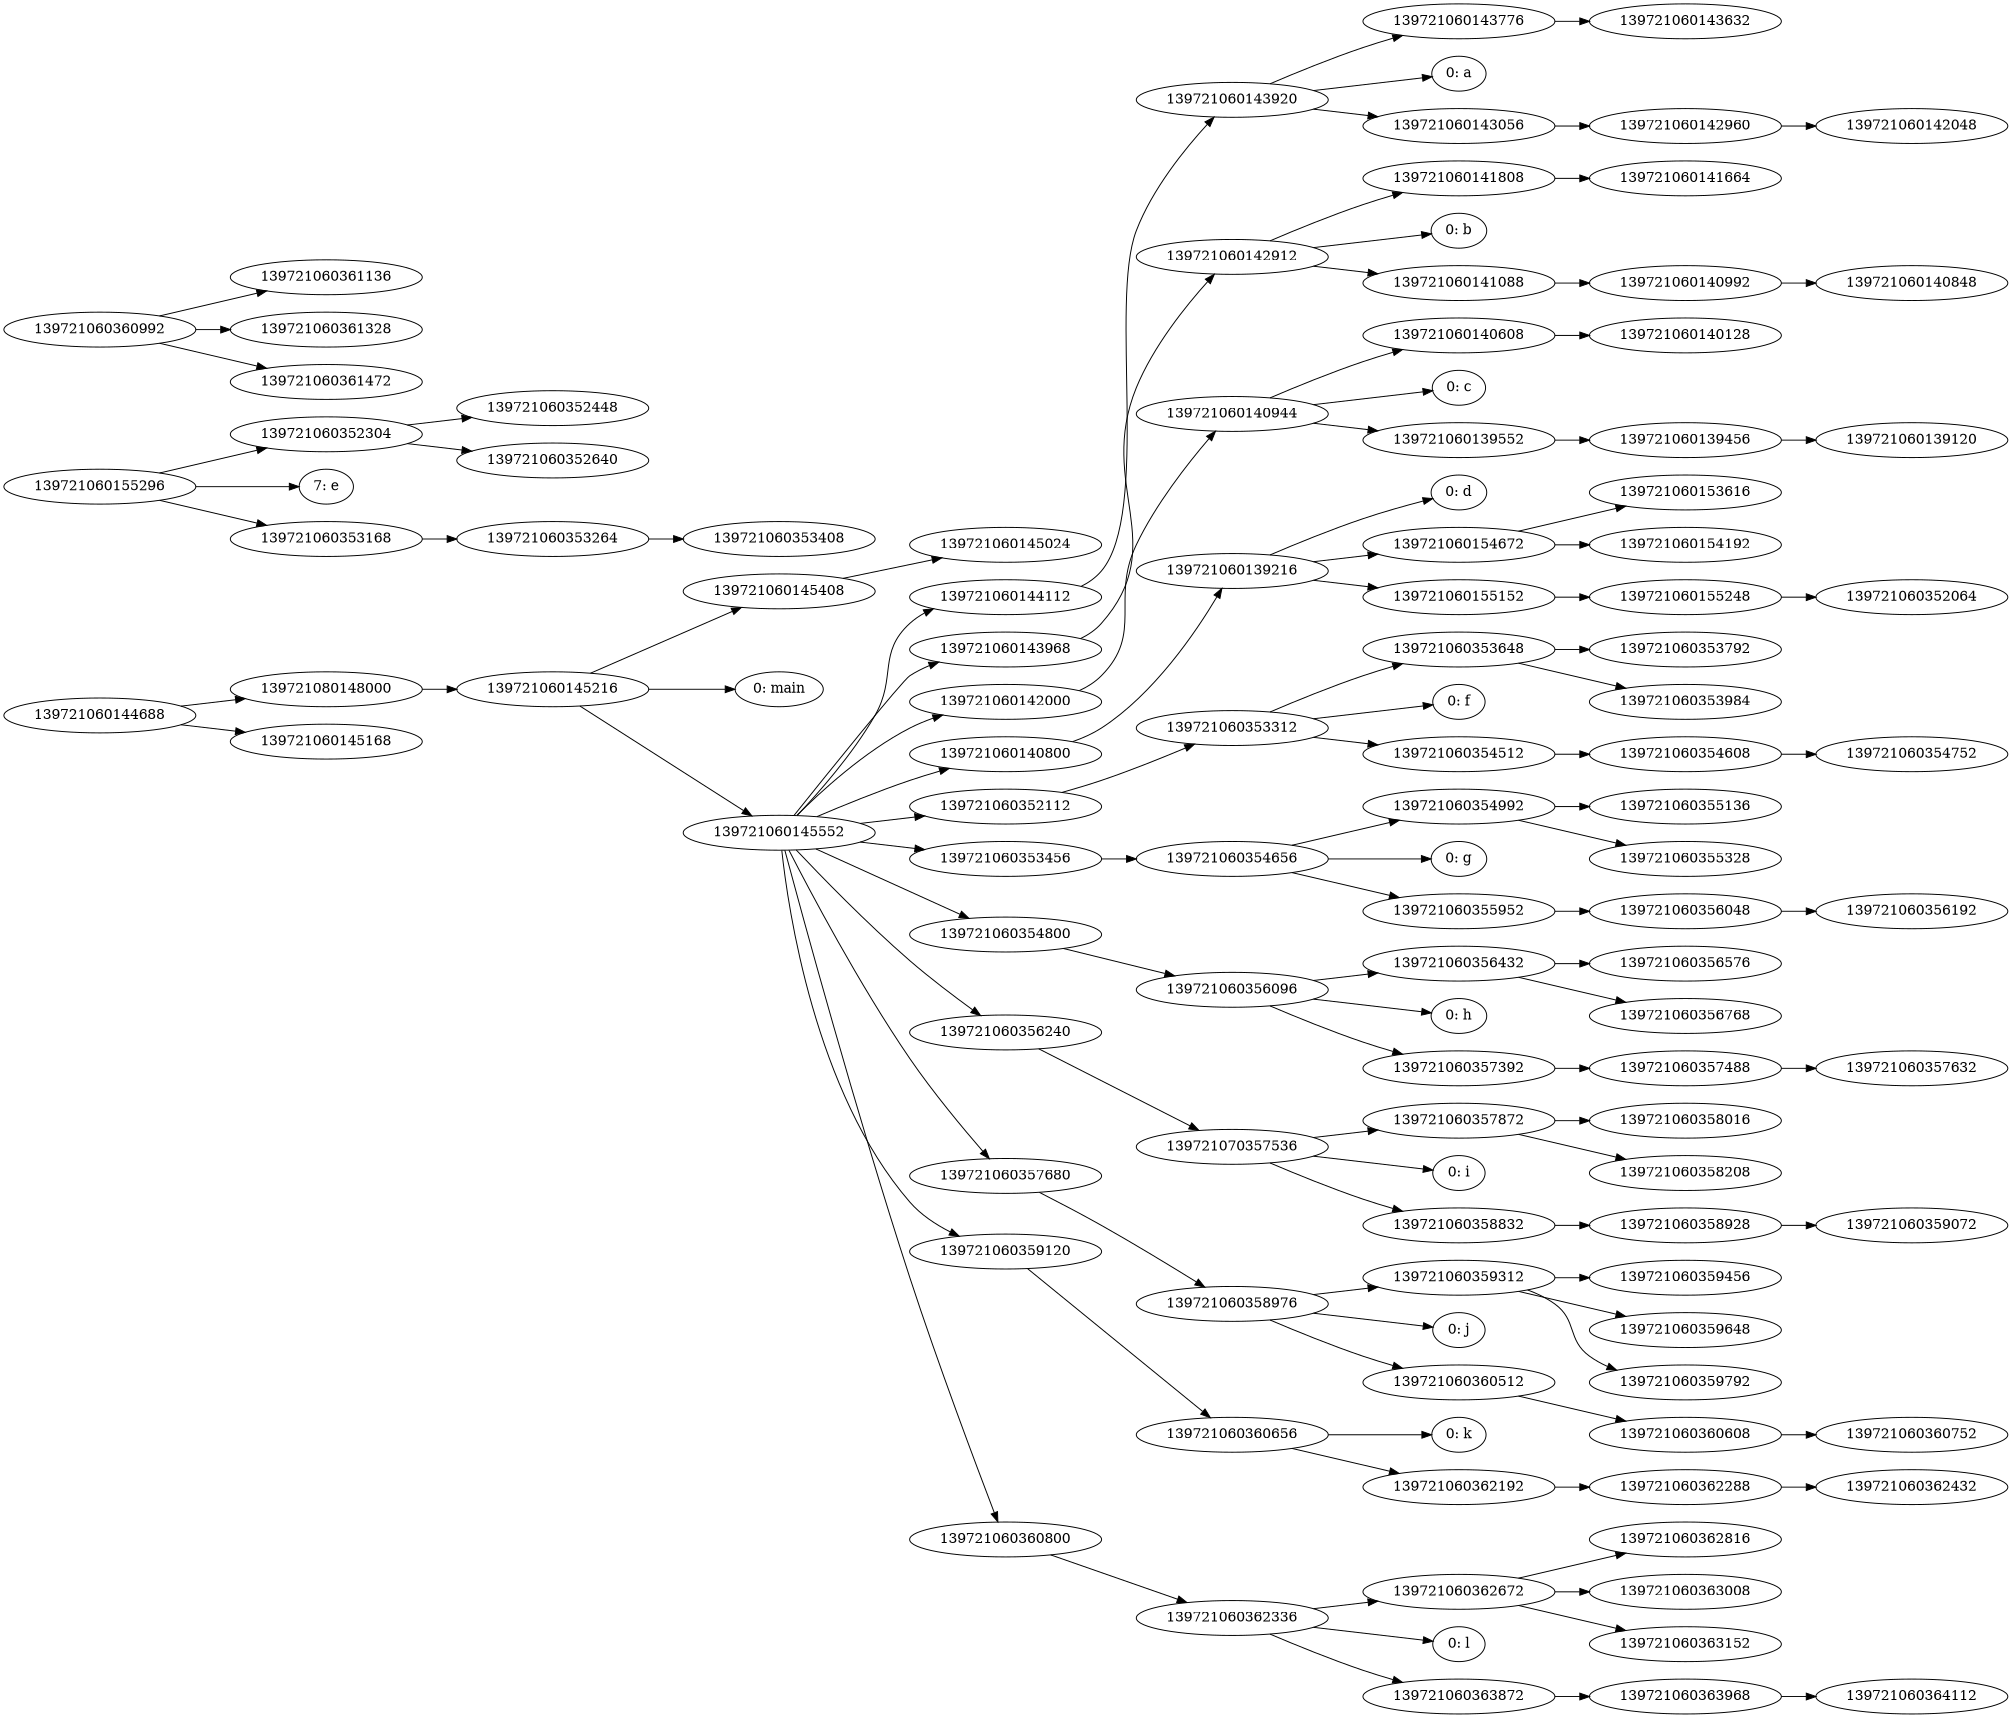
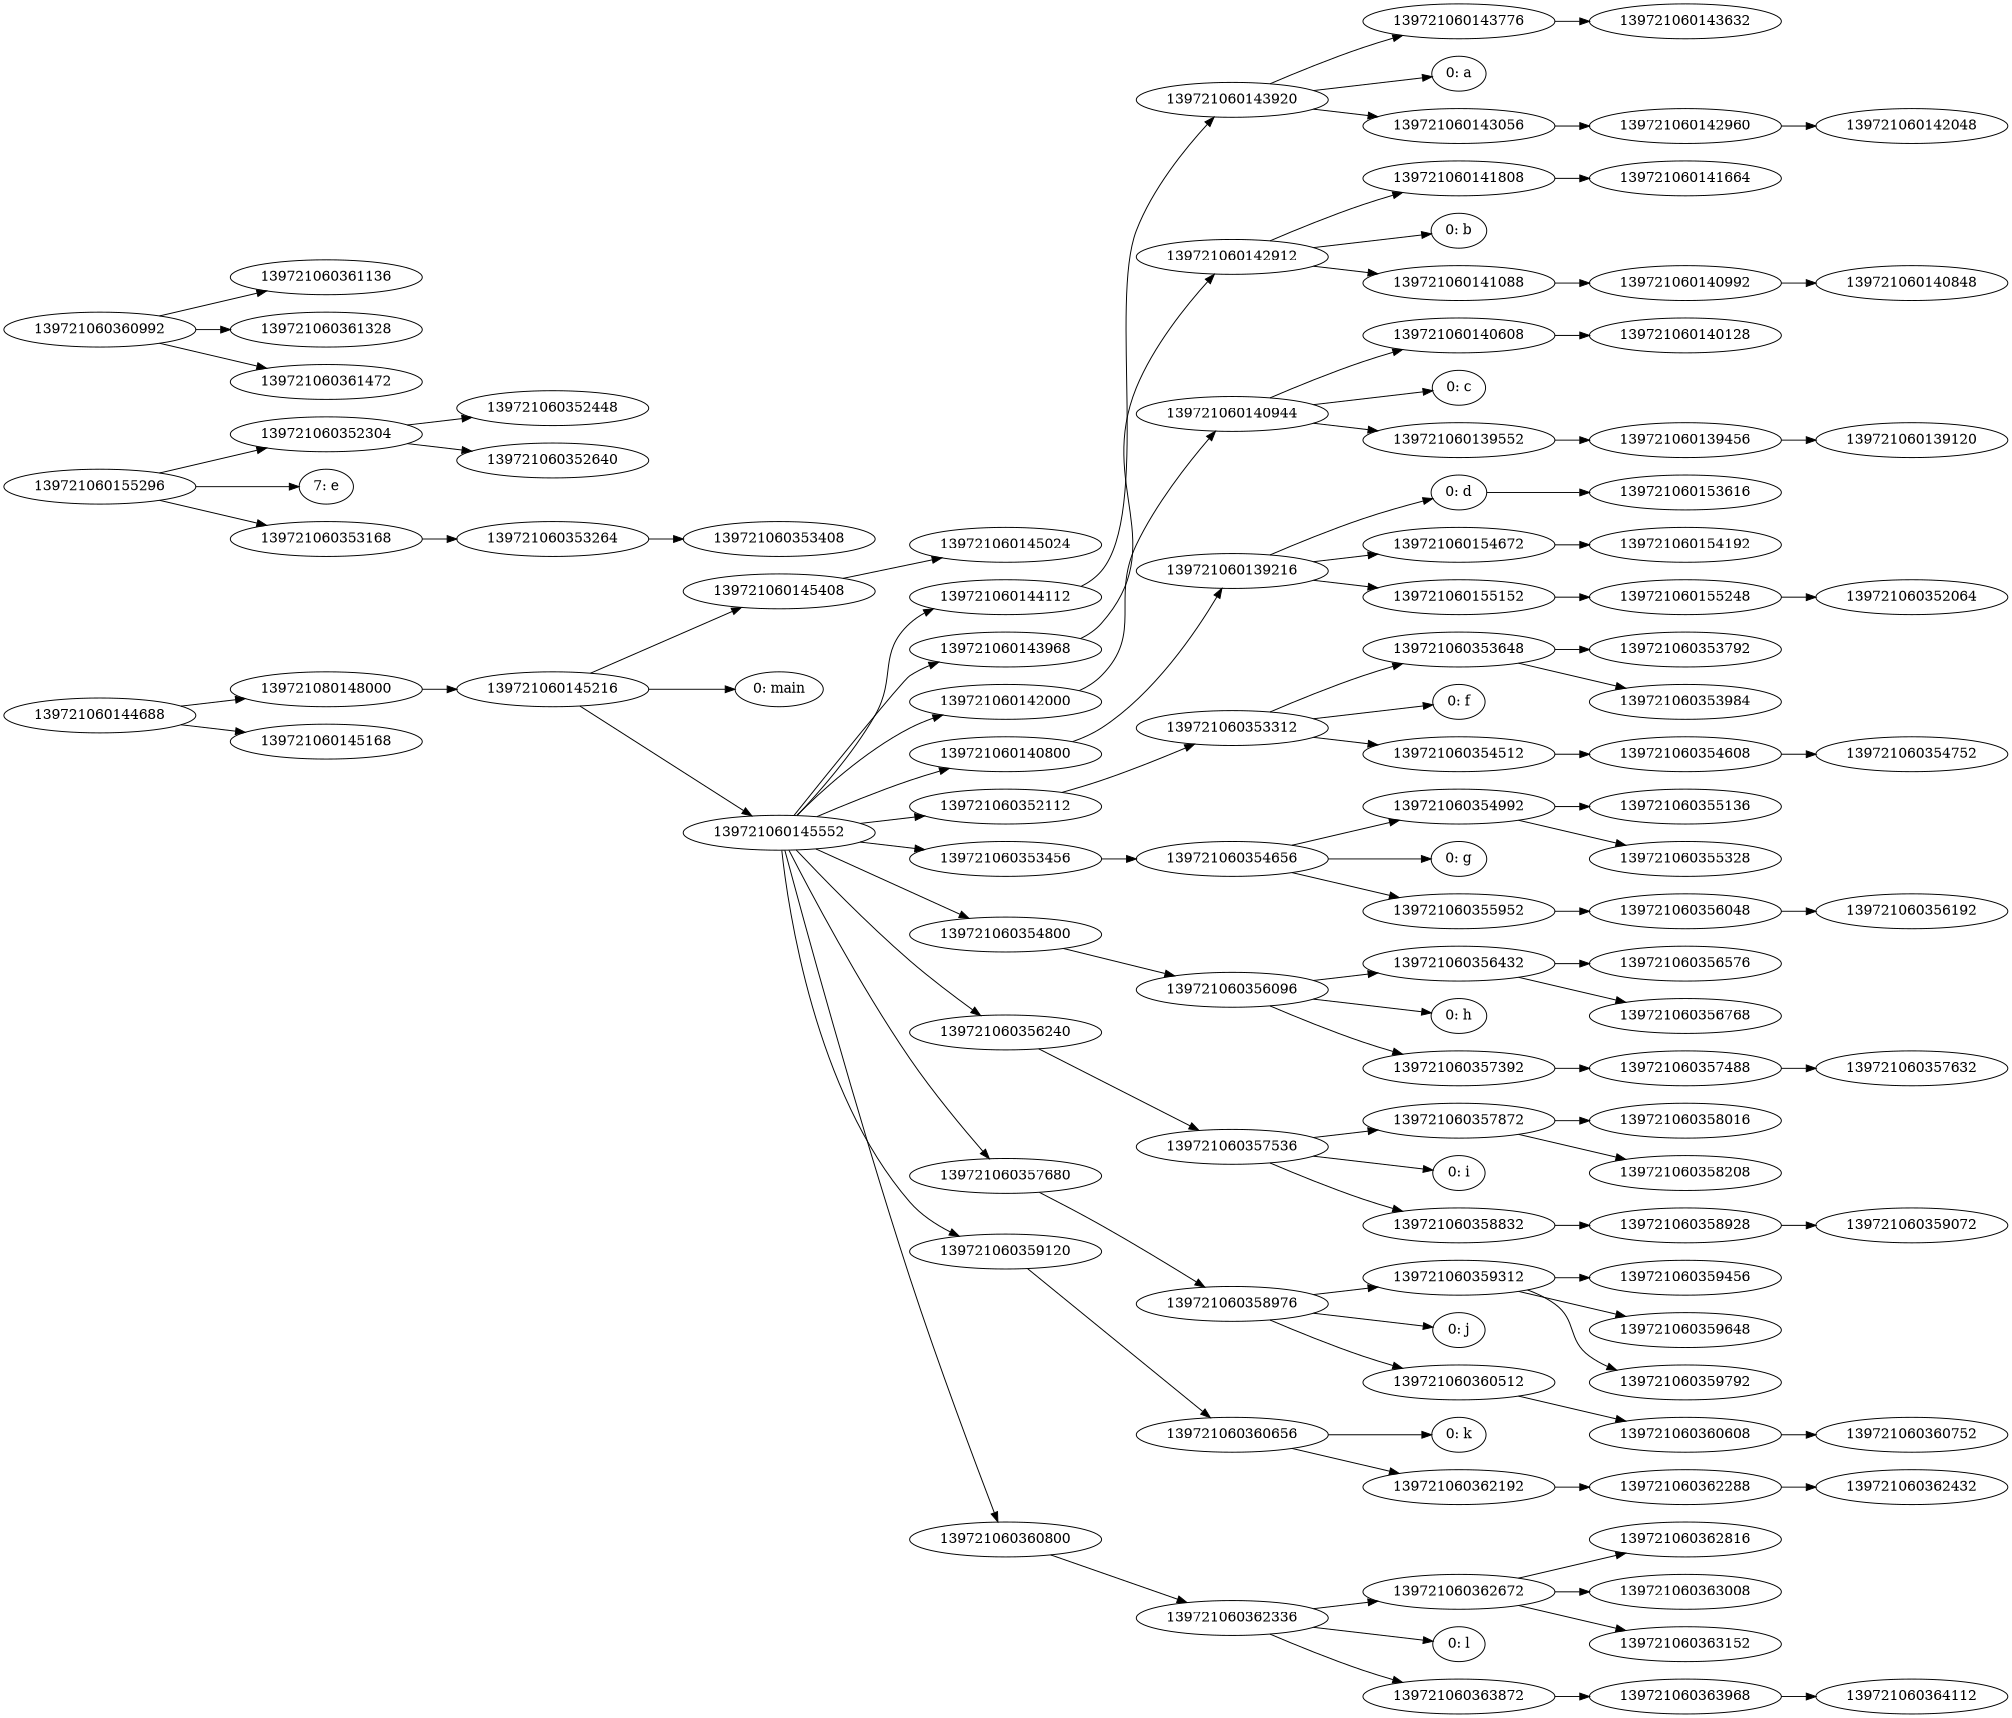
(1567, 520) -> (1533, 492)
(1232, 1147) -> (1232, 1147)
